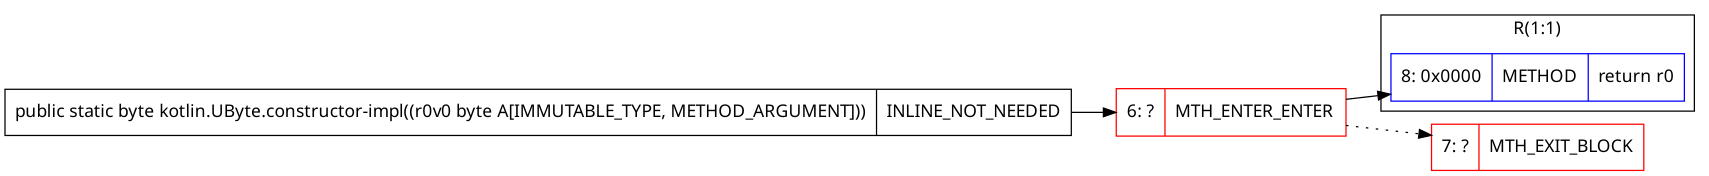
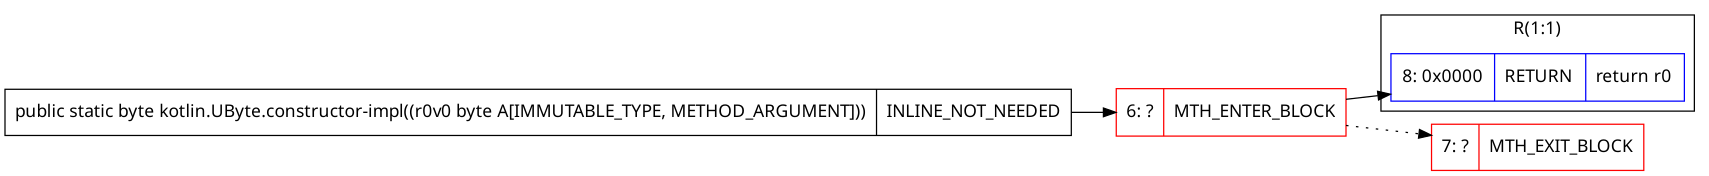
(1540, 77) -> (1539, 77)
(1254, 112) -> (1255, 112)
